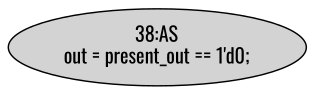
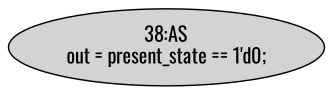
(157, 47) -> (166, 47)
